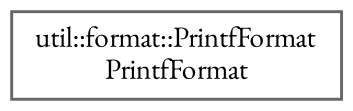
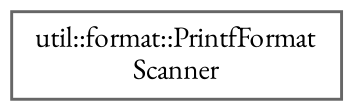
(177, 55) -> (177, 55)
